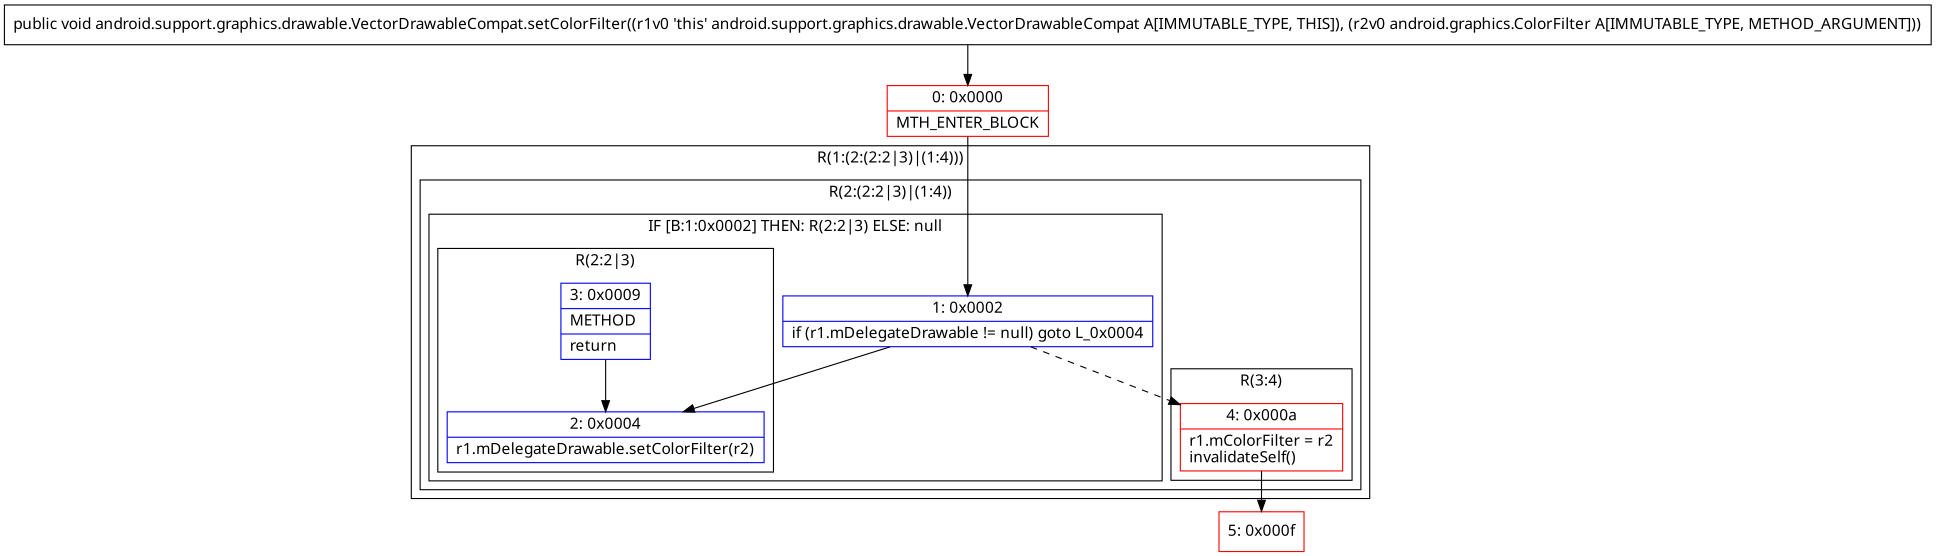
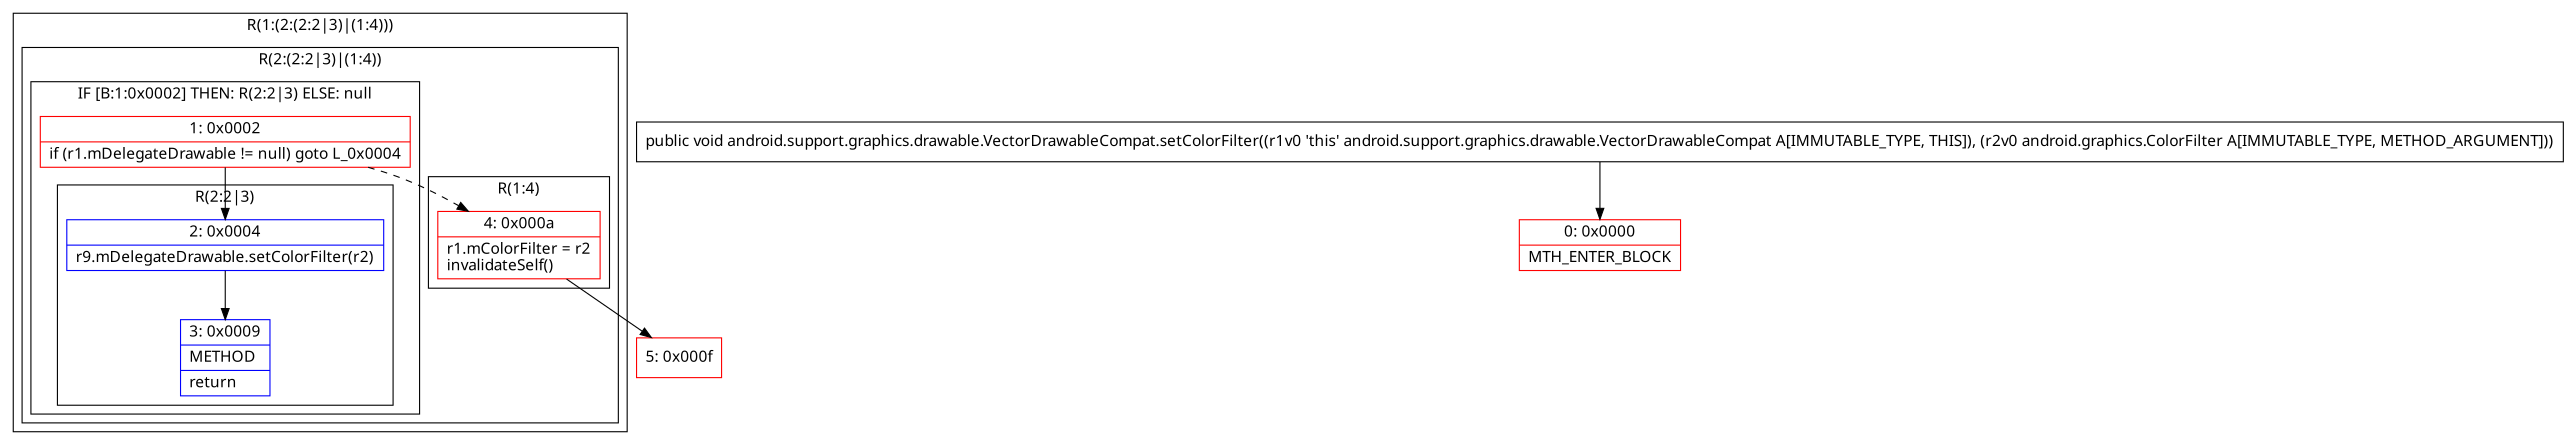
(968, 207) -> none
(968, 321) -> (225, 142)
(606, 380) -> (225, 290)
(1262, 381) -> (519, 189)
(606, 449) -> (225, 257)
